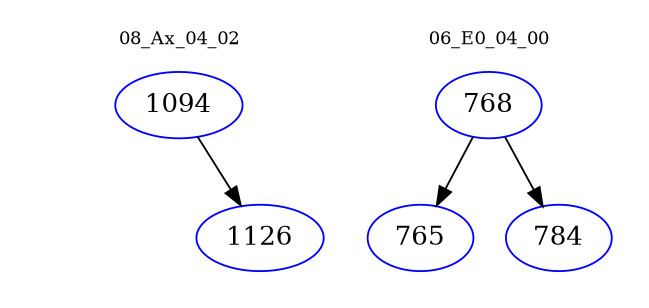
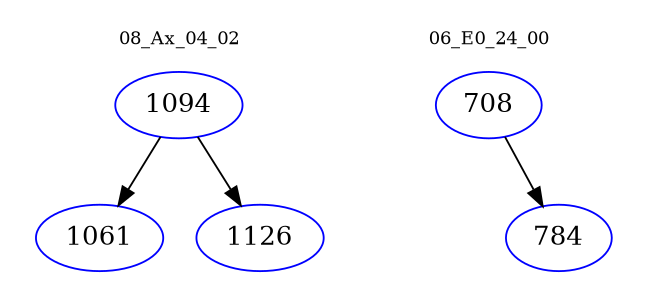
(490, 40) -> (490, 40)
(489, 105) -> (489, 105)
none -> (100, 238)
(421, 238) -> none
